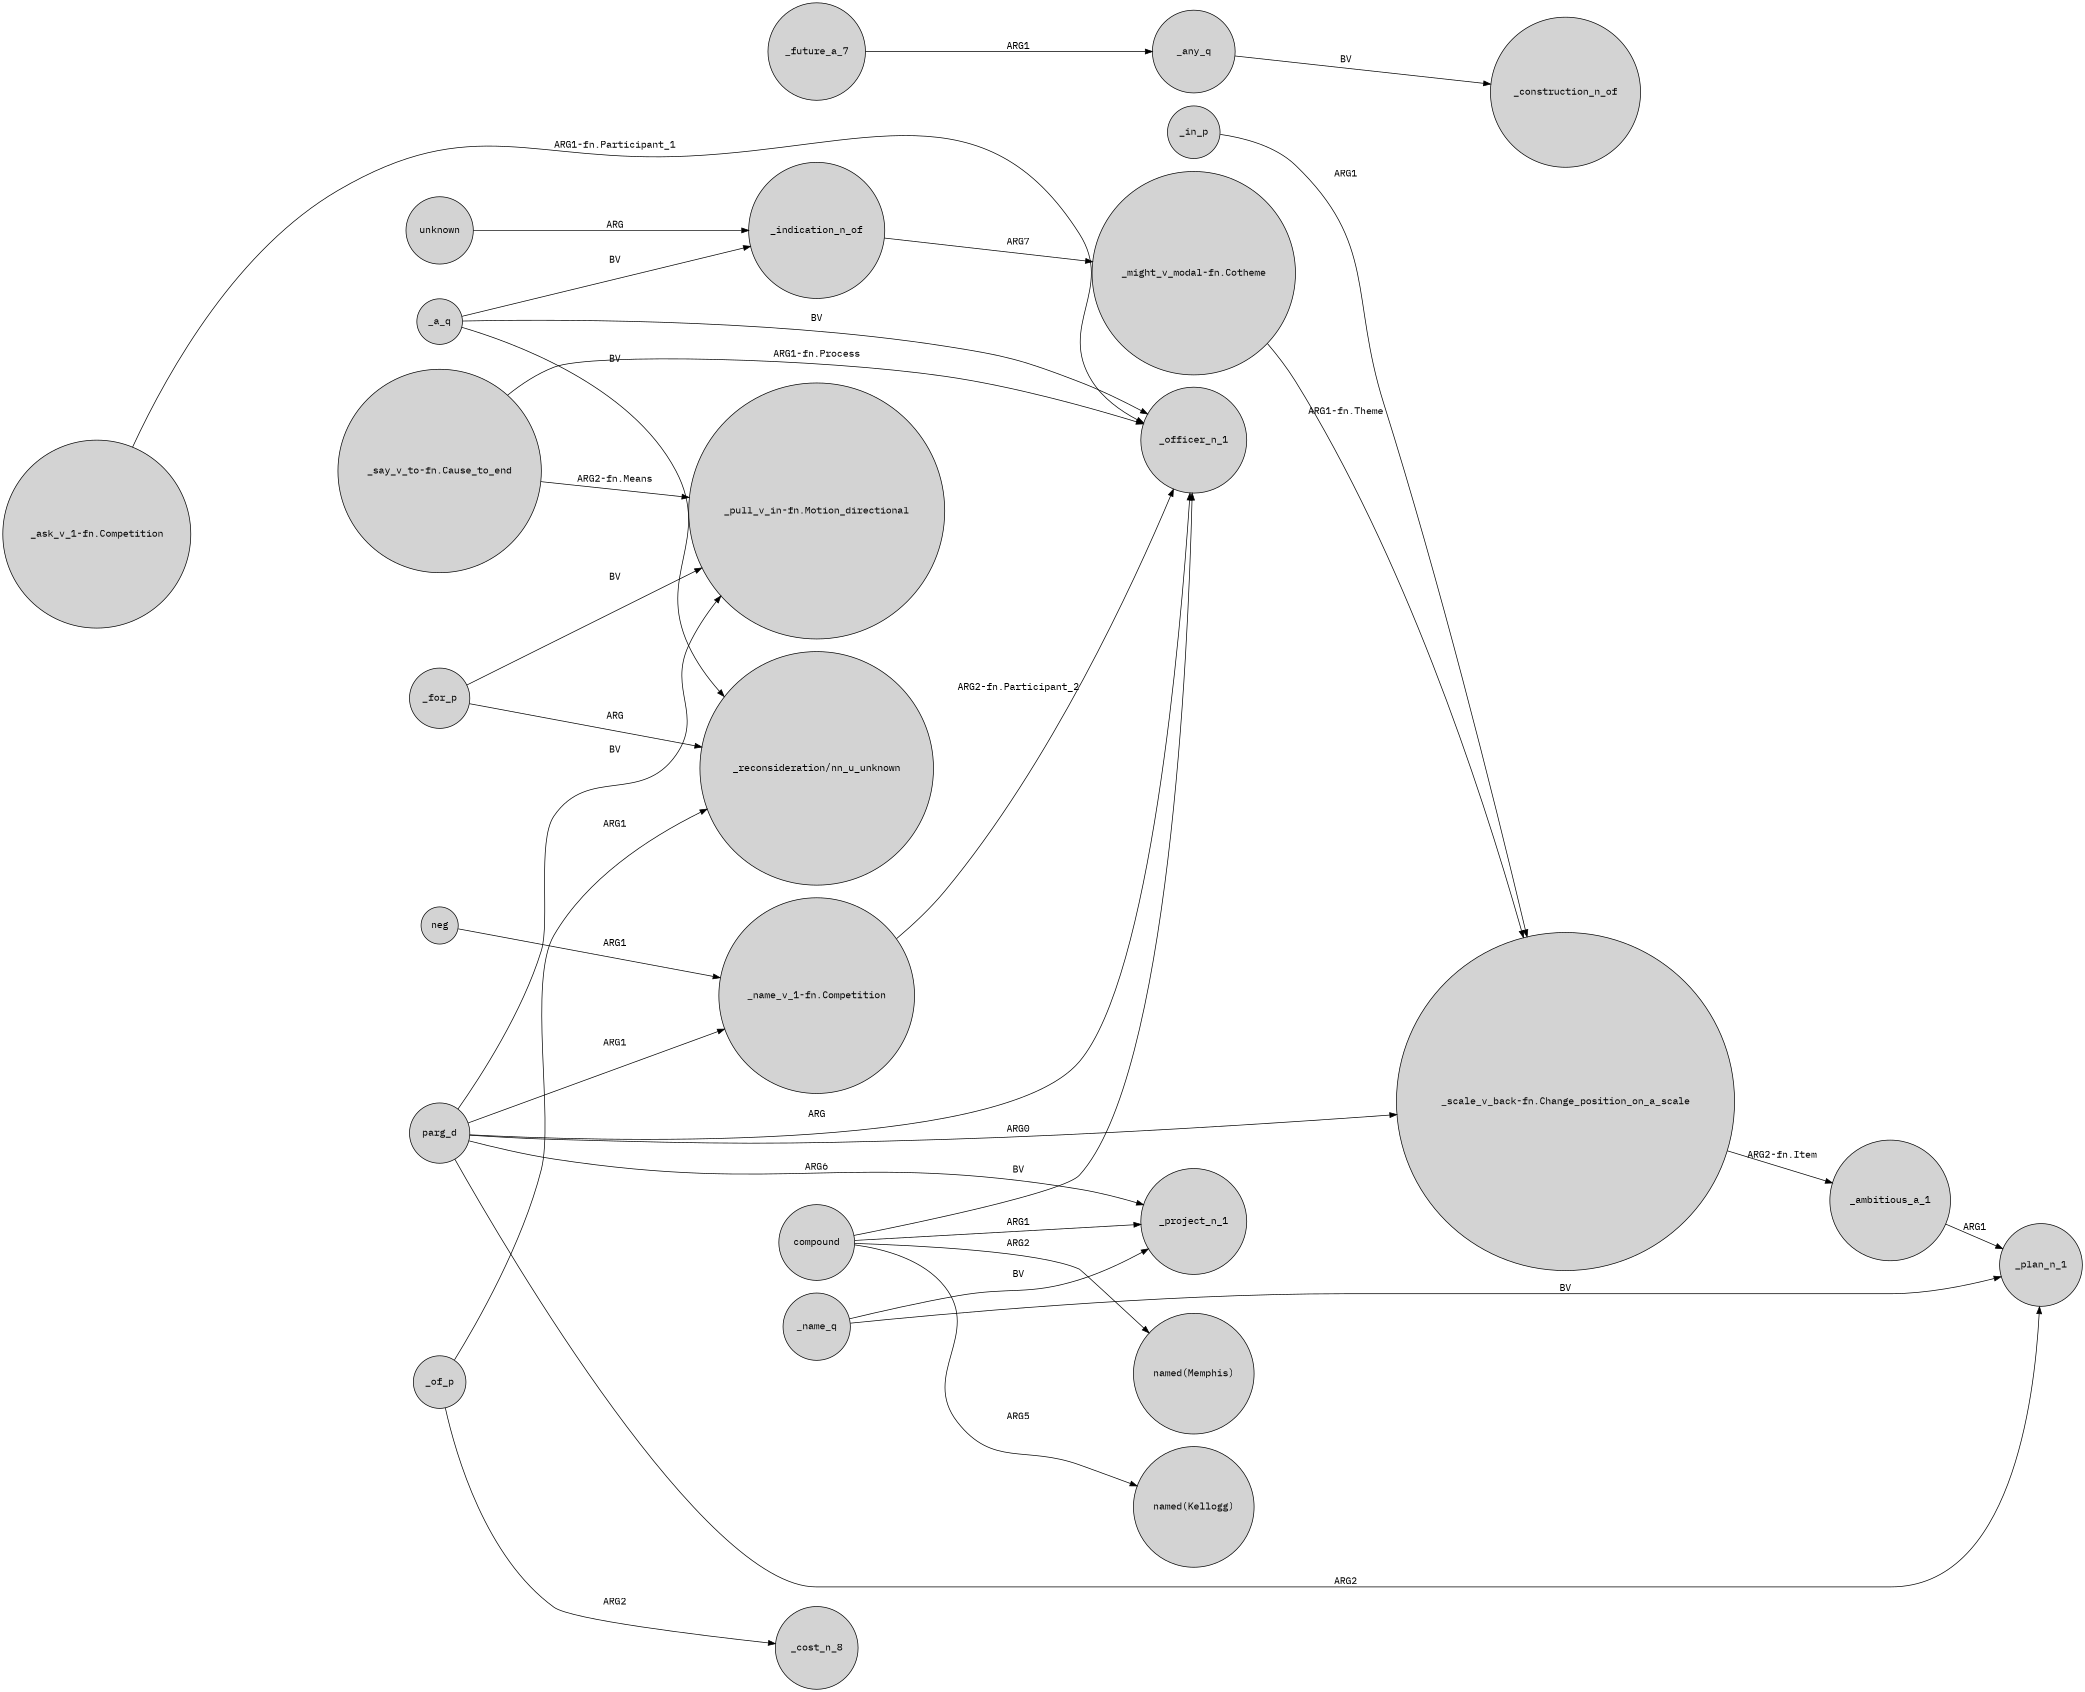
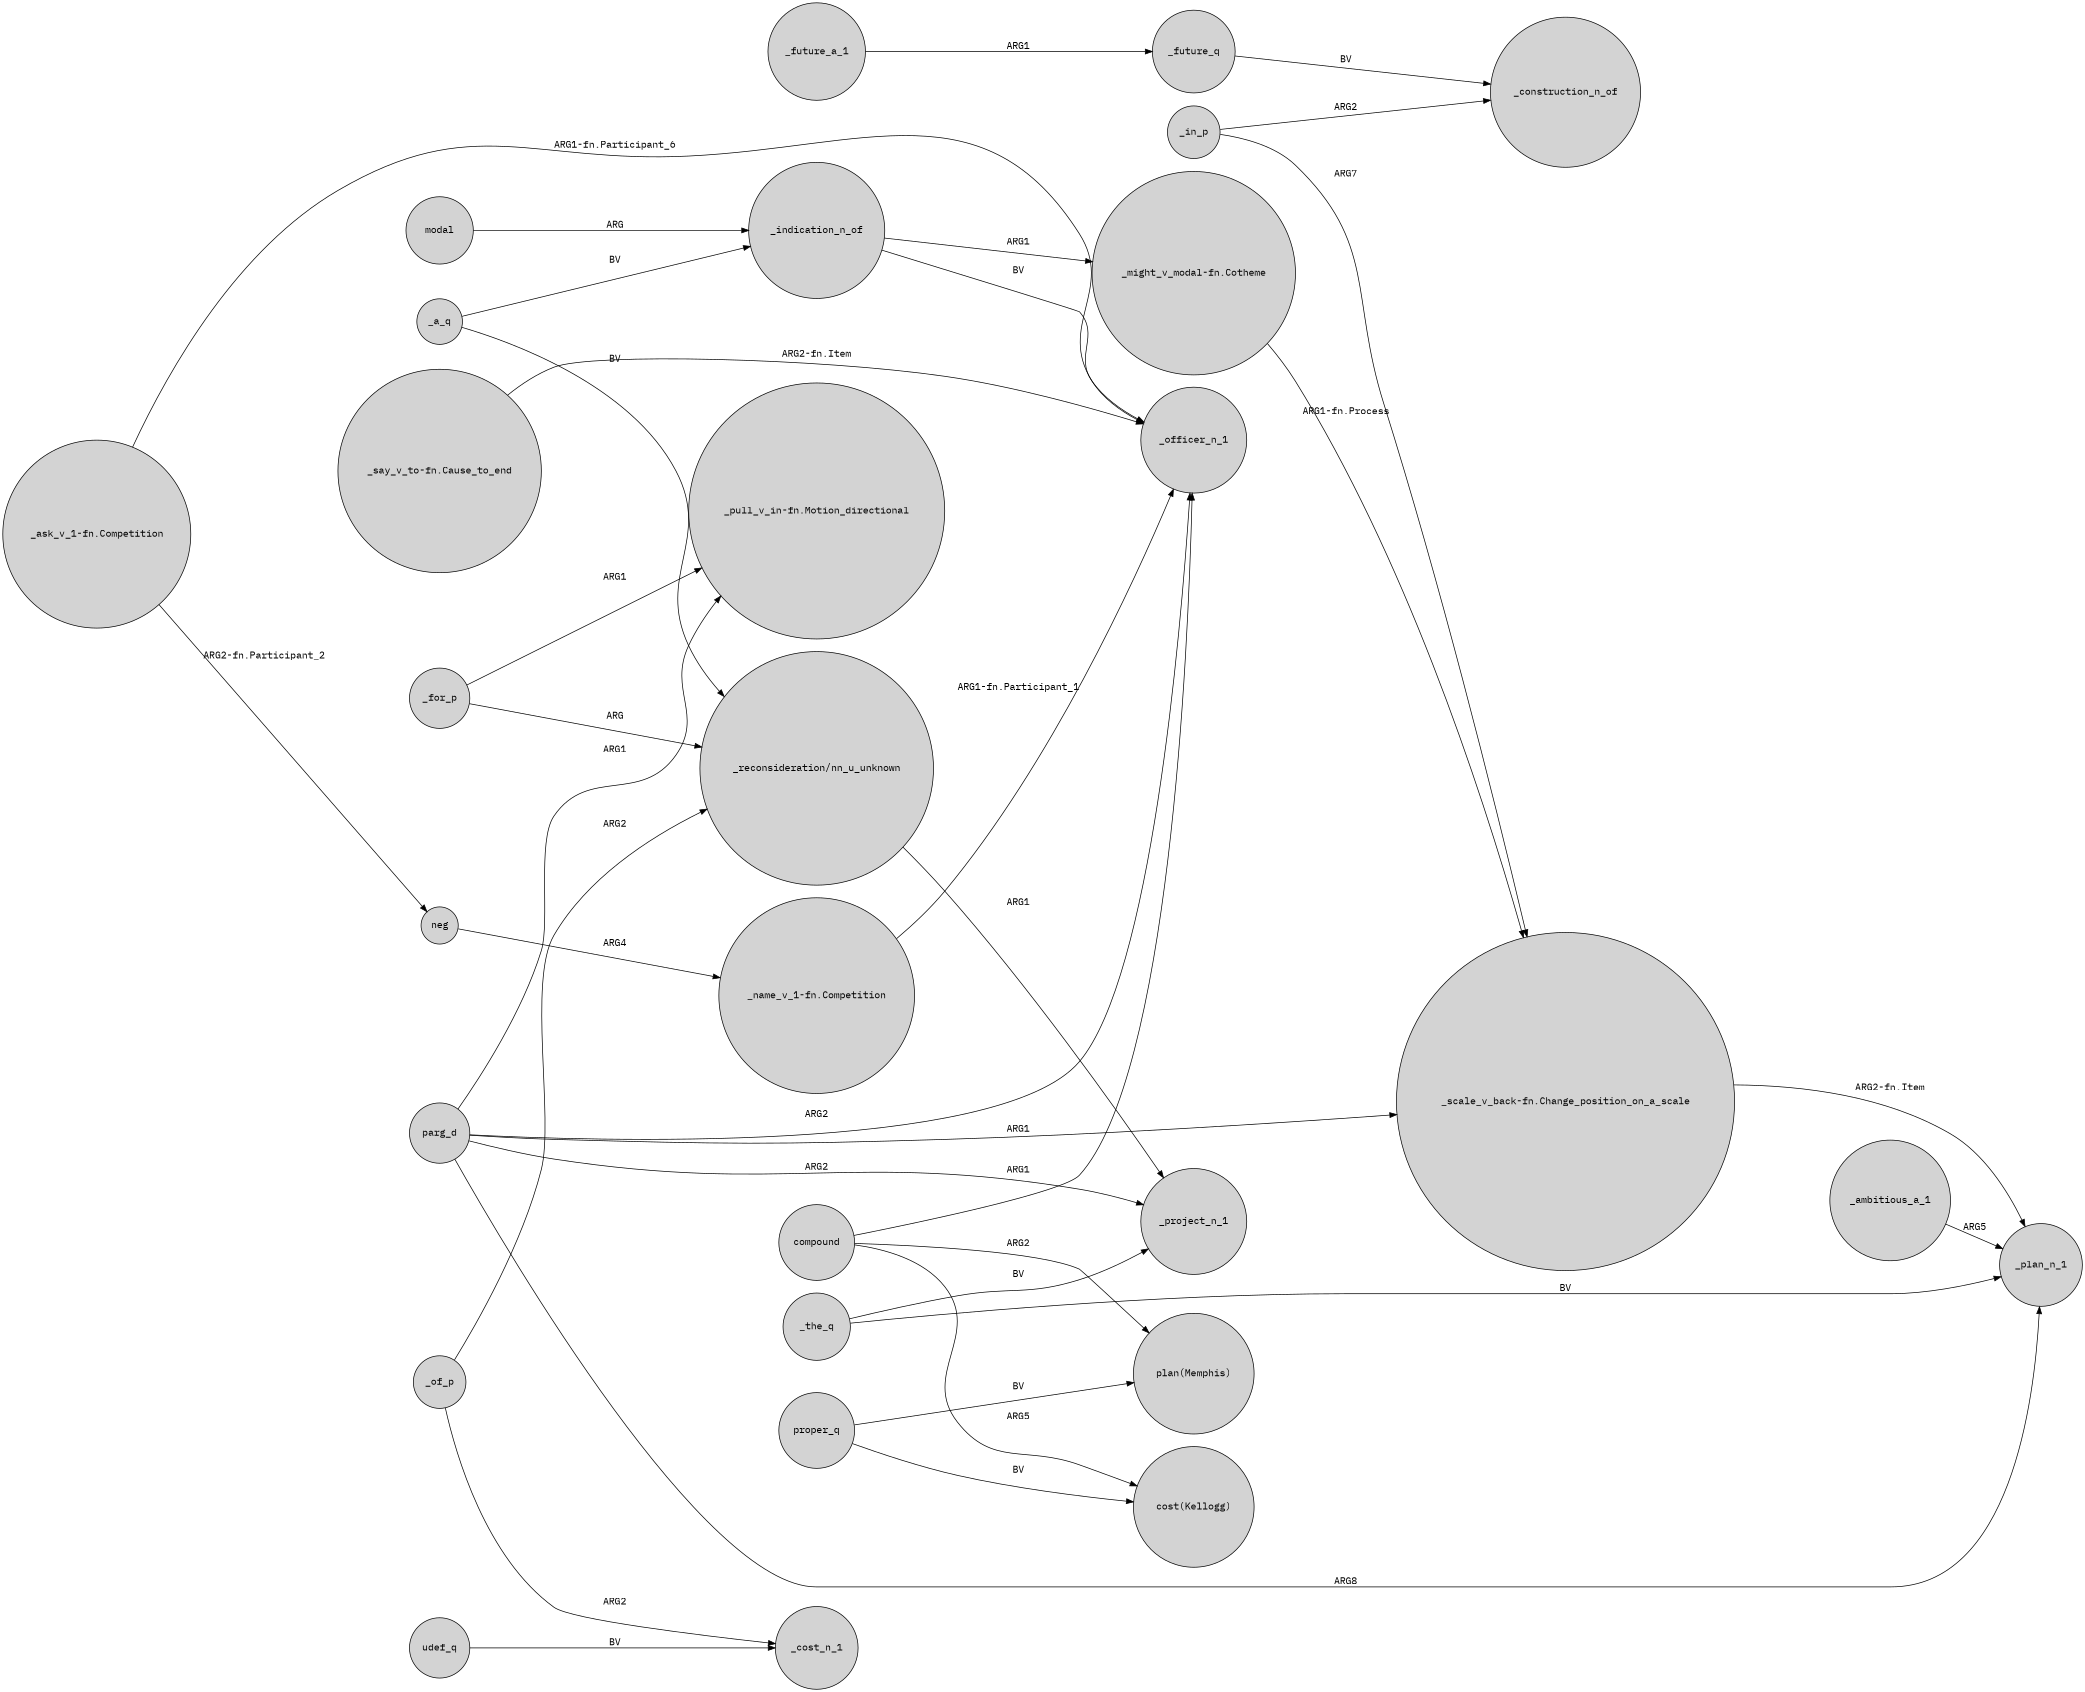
(817, 52) -> (817, 52)
(1194, 52) -> (1194, 52)
none -> (1352, 115)
(615, 145) -> (615, 145)
(1346, 174) -> (1346, 174)
(440, 230) -> (440, 230)
(1018, 242) -> (1018, 242)
(808, 331) -> (1044, 300)
(817, 354) -> (817, 354)
(1346, 412) -> (1346, 412)
(611, 489) -> none
(615, 577) -> (615, 577)
(1018, 687) -> (1018, 687)
(615, 750) -> (615, 750)
none -> (291, 755)
(615, 824) -> (615, 824)
(615, 943) -> (615, 943)
(593, 1077) -> none
(817, 1115) -> (817, 1115)
(1018, 1129) -> (1018, 1129)
(1777, 1166) -> (1900, 1111)
(817, 1167) -> (817, 1167)
(1018, 1170) -> (1018, 1170)
(1975, 1227) -> (1975, 1227)
(994, 1233) -> (1038, 1004)
(817, 1327) -> (817, 1327)
(1194, 1374) -> (1194, 1374)
none -> (817, 1430)
(1194, 1507) -> (1194, 1507)
(1346, 1582) -> (1346, 1582)
none -> (440, 1648)
(817, 1648) -> (817, 1648)
